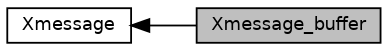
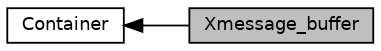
(69, 25) -> (66, 25)
